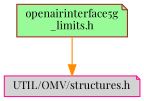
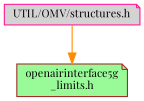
(72, 51) -> (72, 39)
